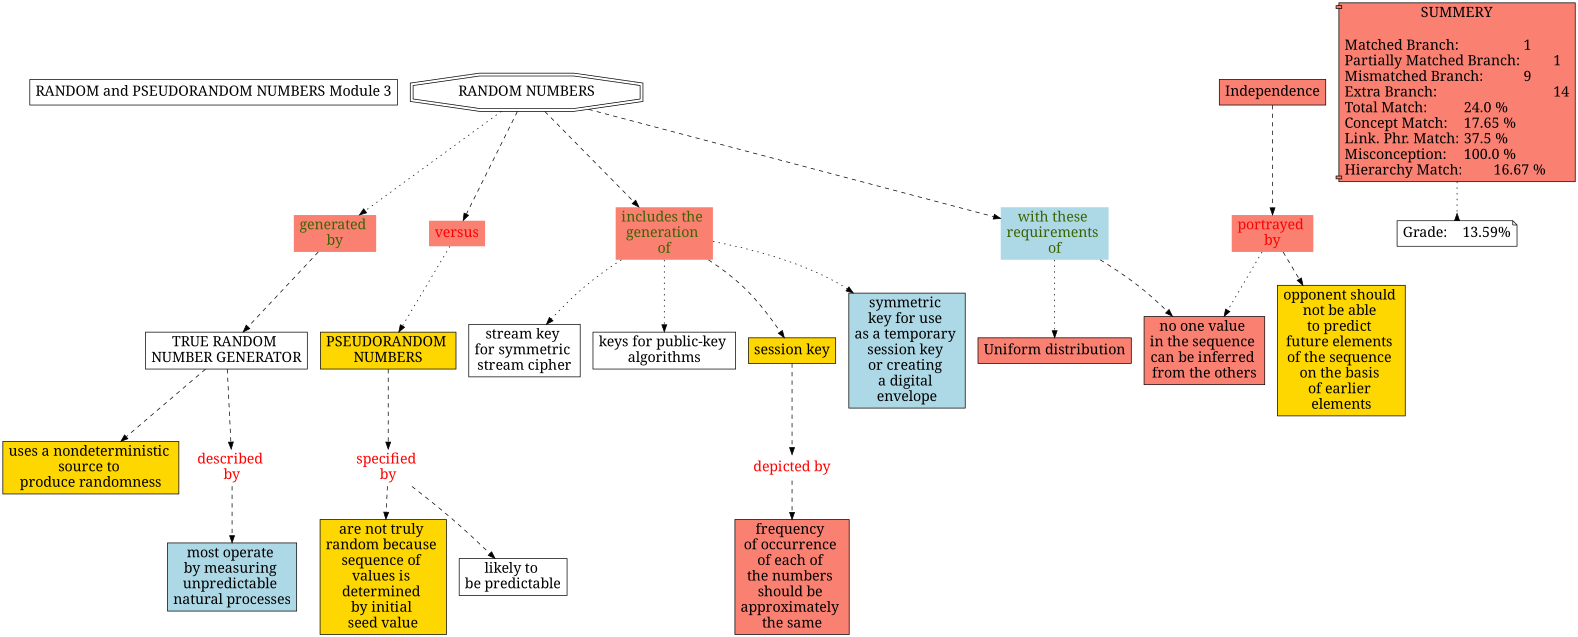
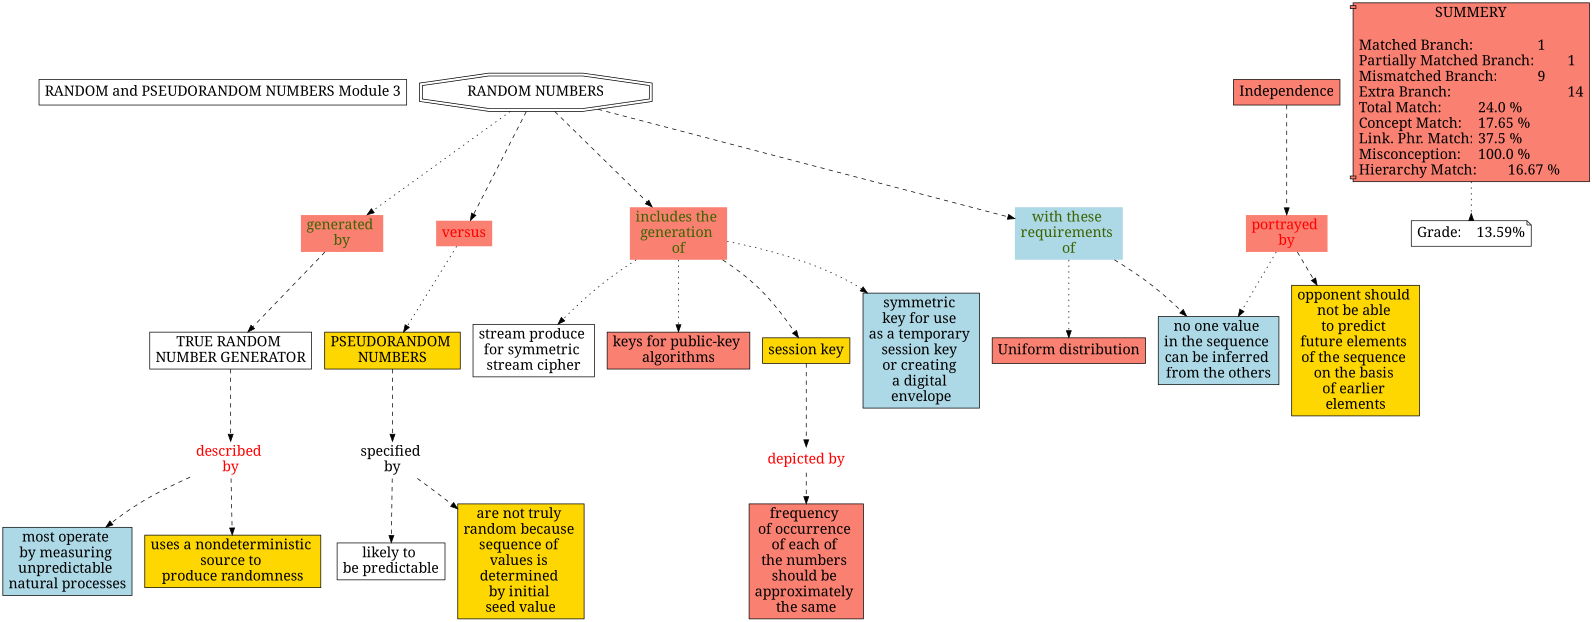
(524, 351) -> (534, 351)
(664, 351) -> (678, 351)
(1204, 351) -> (1219, 351)
(166, 403) -> (232, 503)
(388, 468) -> (392, 460)
